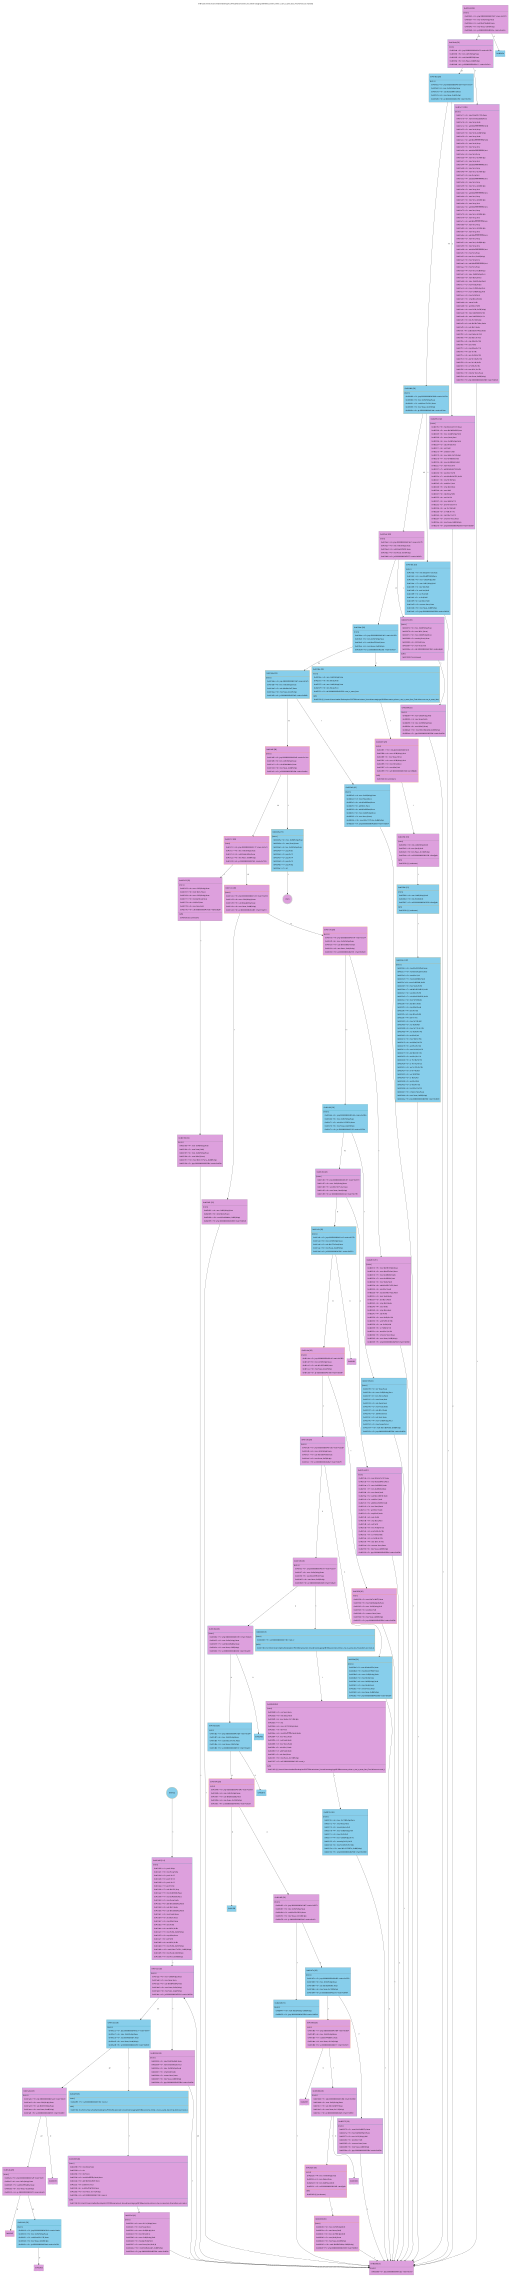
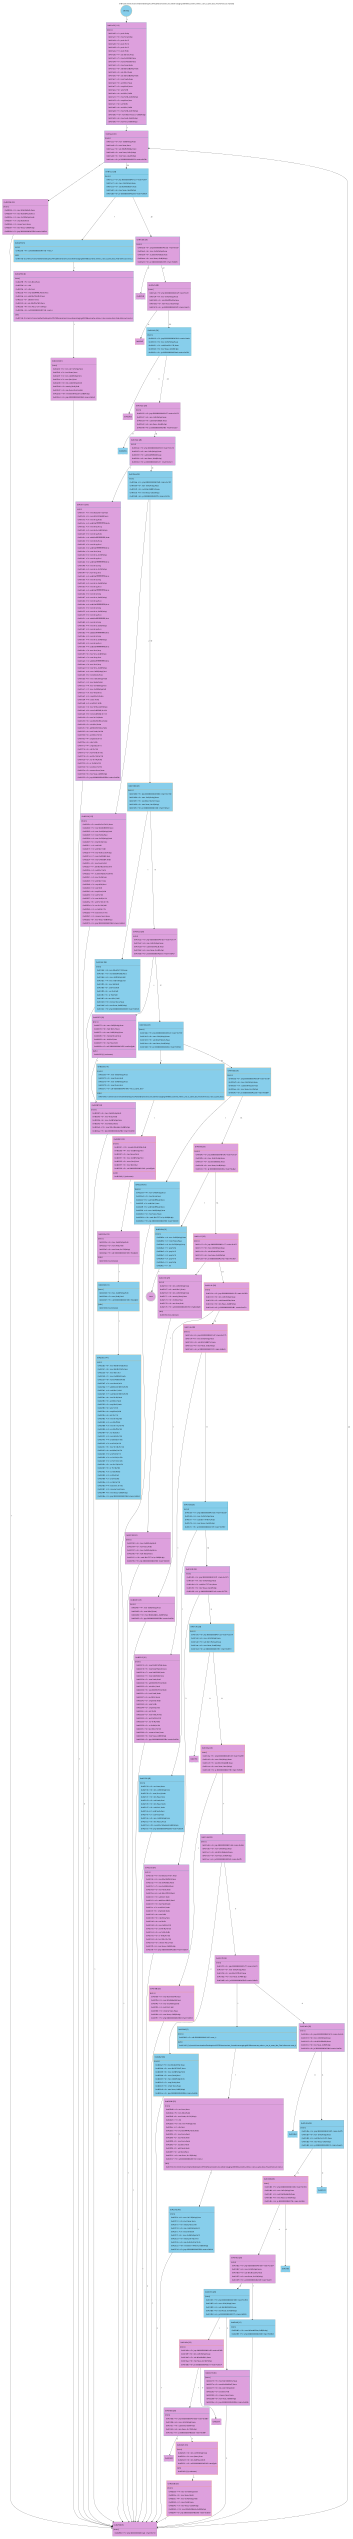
none -> (163, 378)
